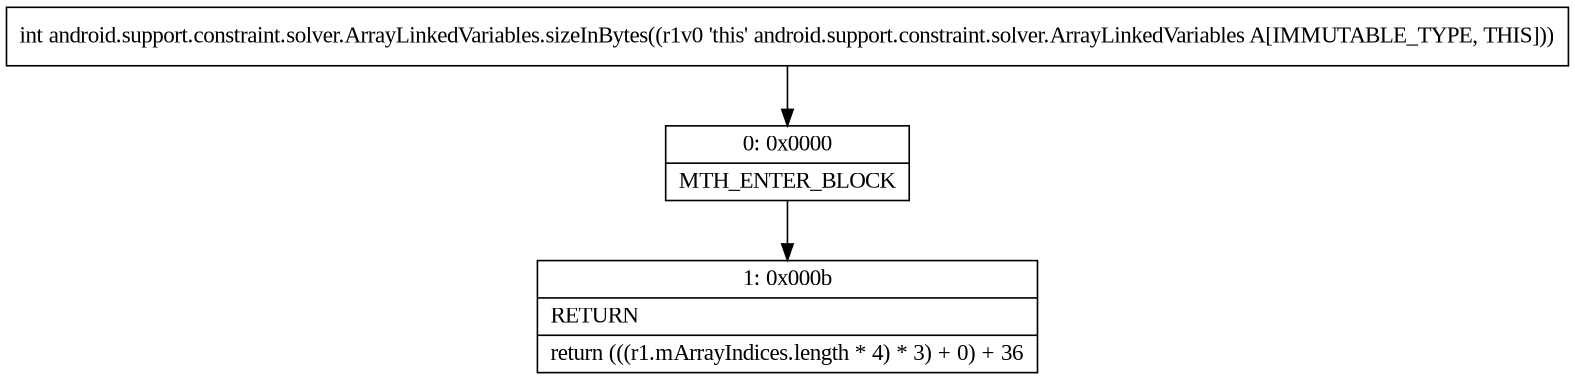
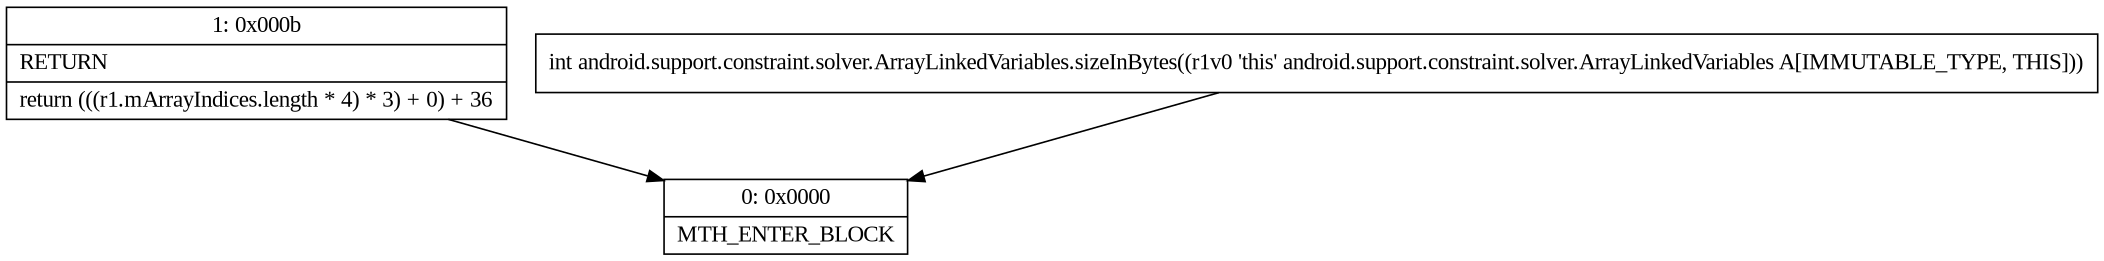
(787, 222) -> (548, 148)
